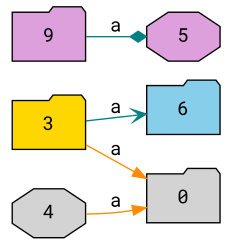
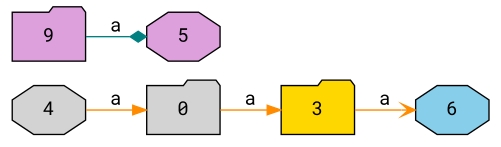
(183, 110) -> (452, 110)
(109, 118) -> (378, 110)
(110, 158) -> (244, 110)
